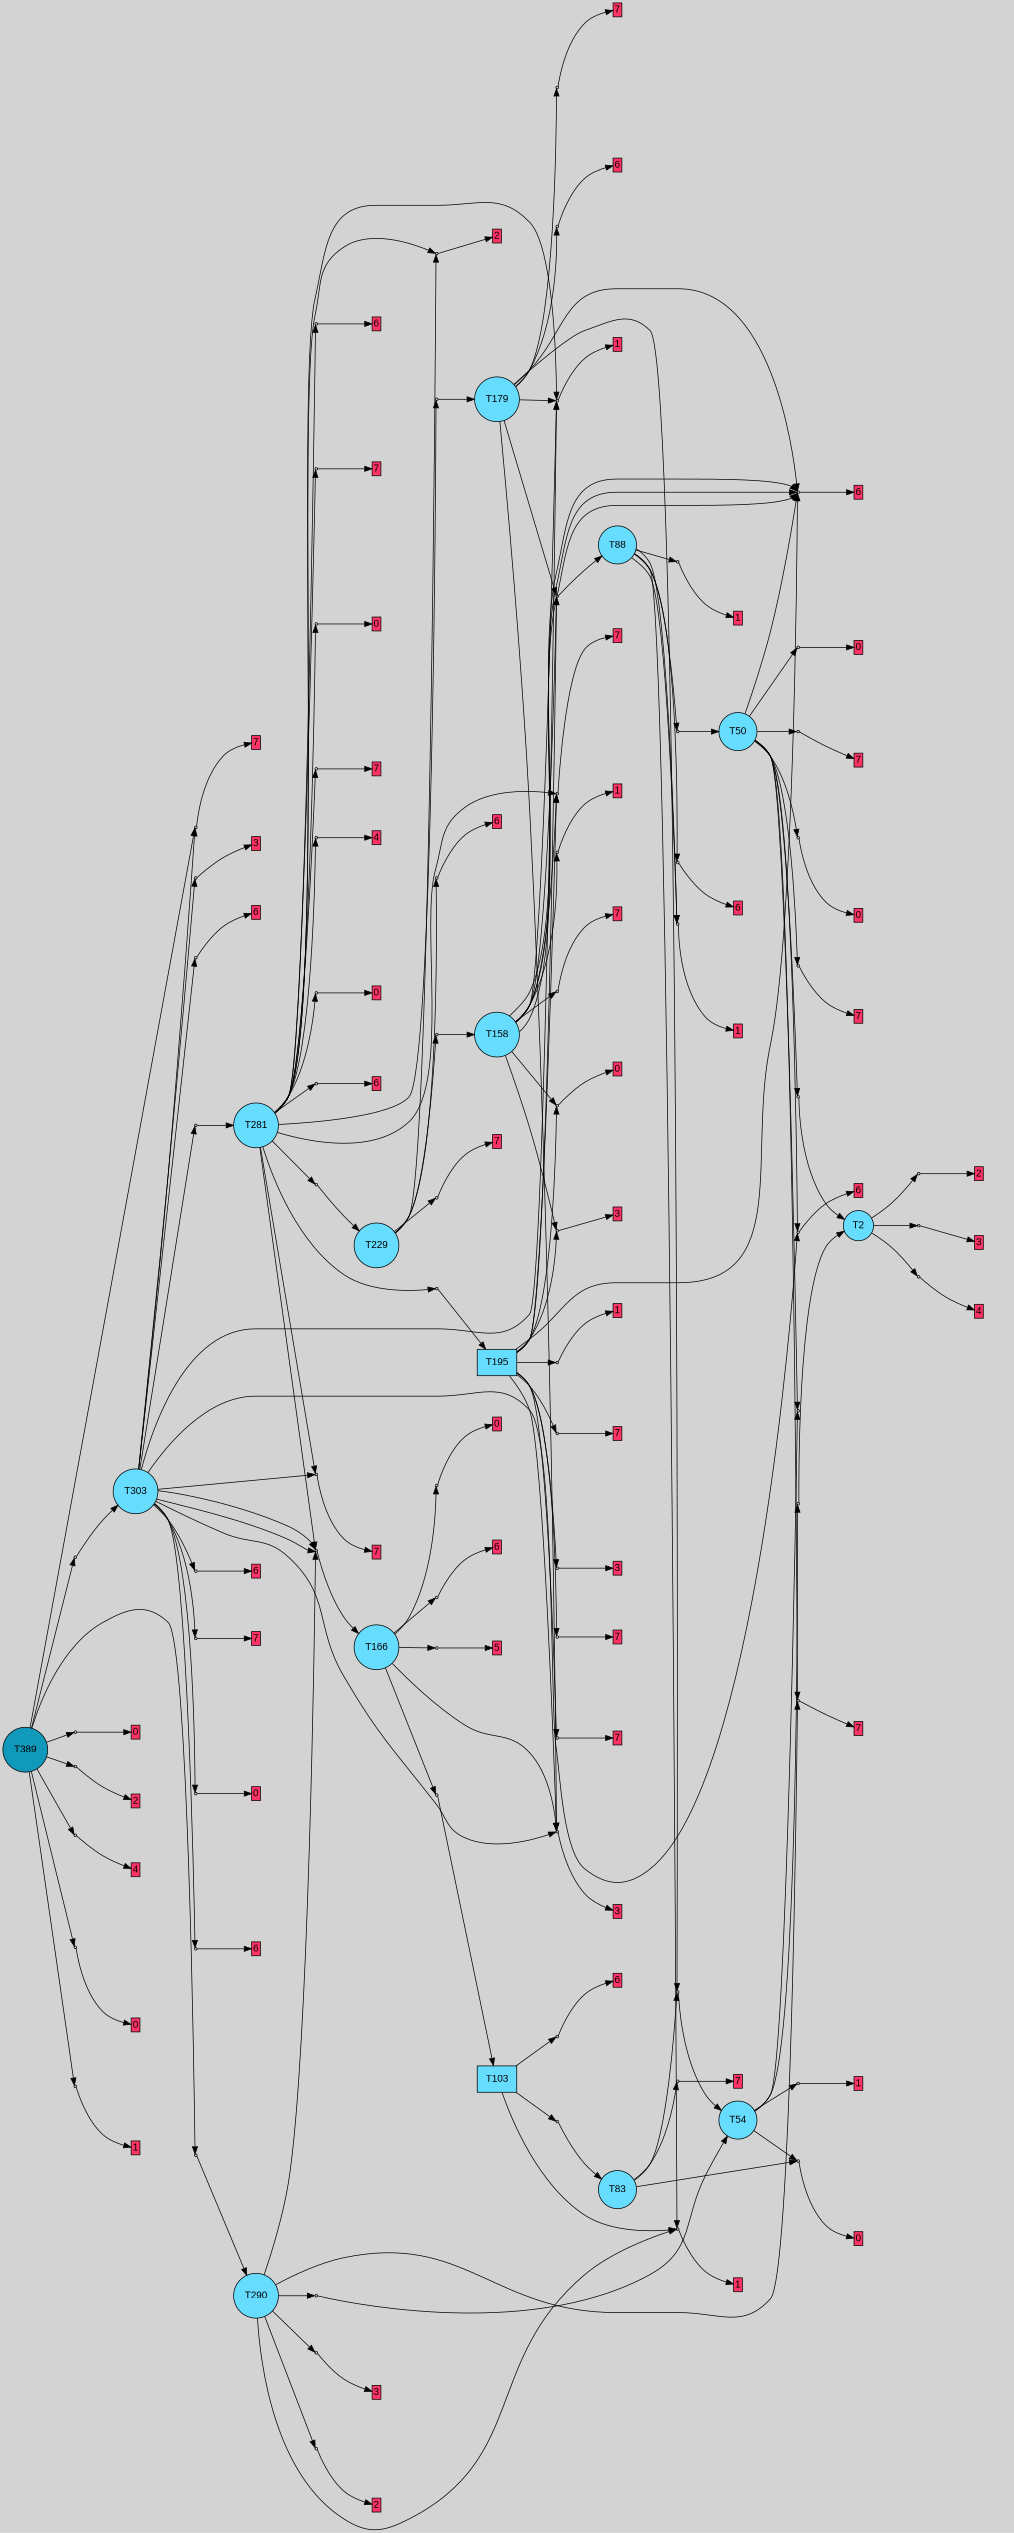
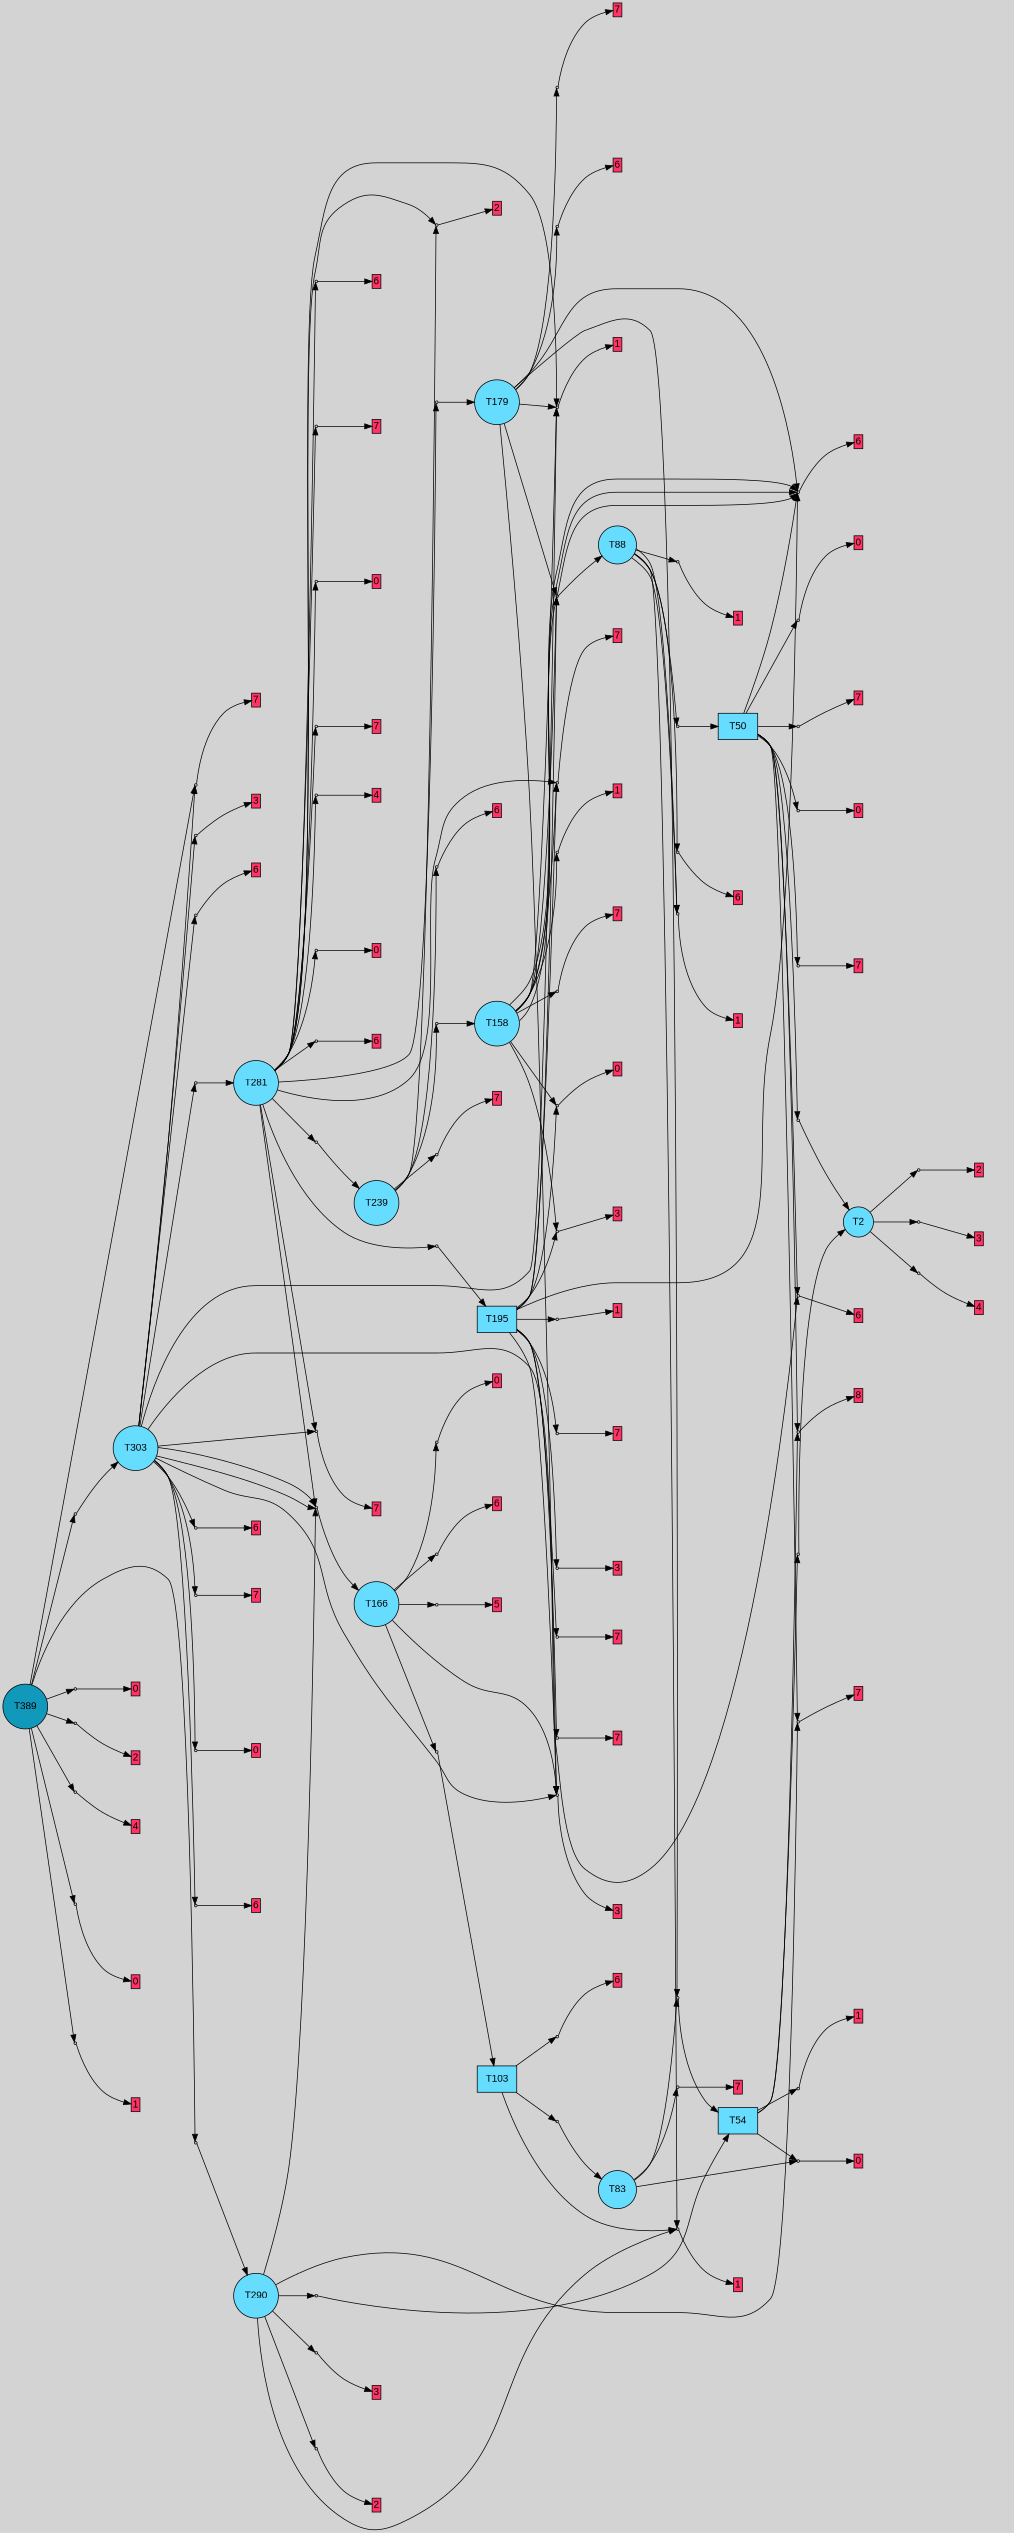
(738, 732) -> (738, 726)
(377, 1245) -> (377, 1203)
none -> (858, 1395)
(738, 2120) -> (738, 2121)
